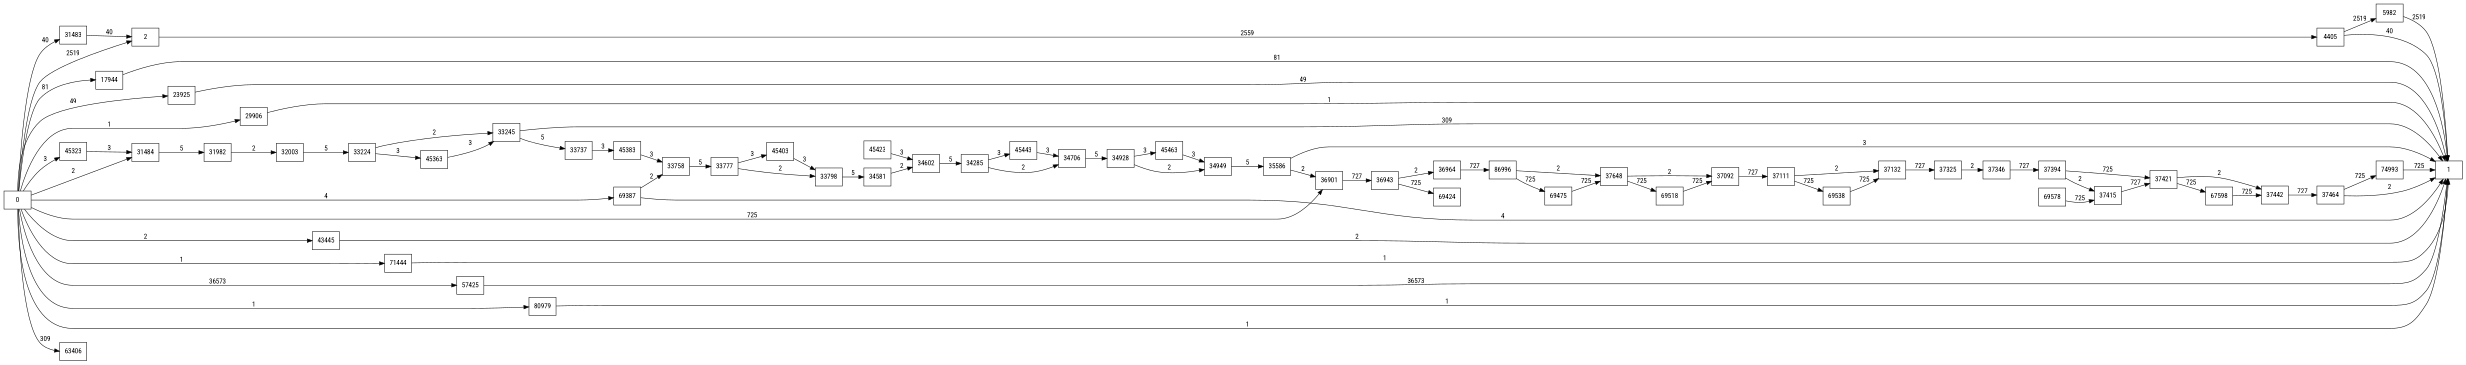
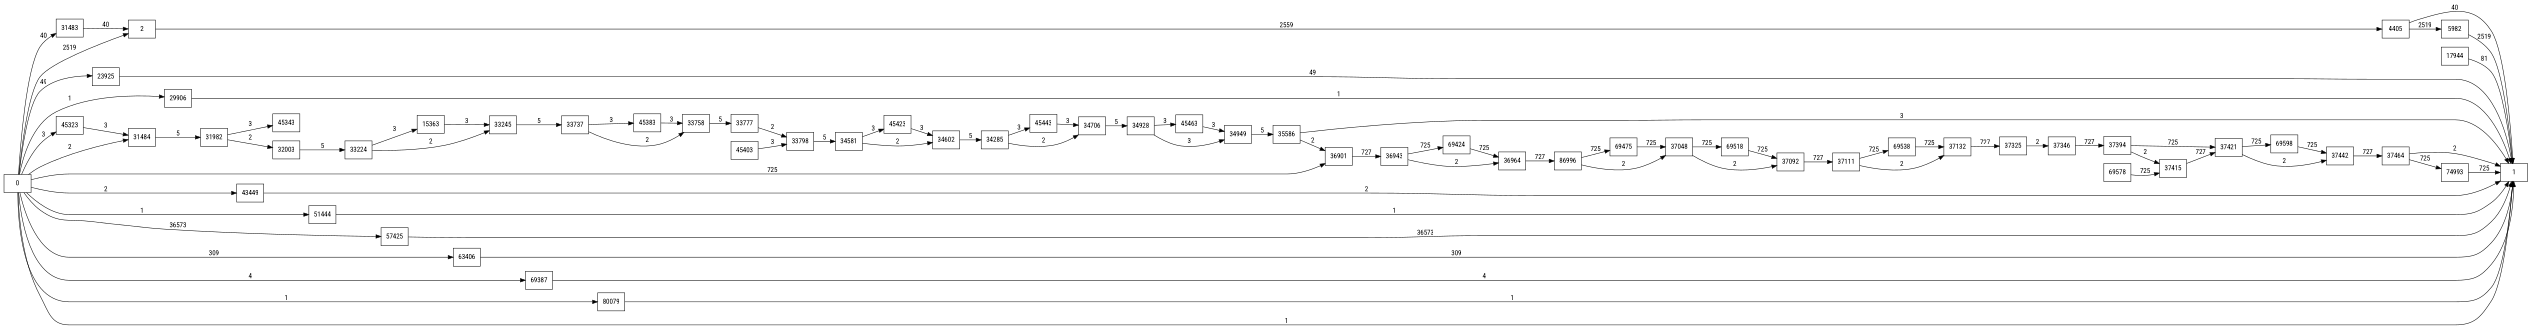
(31, 117) -> none
none -> (286, 123)
(1486, 124) -> (1518, 257)
none -> (871, 134)
none -> (1482, 152)
(434, 159) -> (431, 124)
(750, 160) -> none
(1169, 168) -> (1189, 141)
(1614, 176) -> (1679, 147)
(649, 183) -> (634, 145)
(2219, 196) -> (2284, 144)
(326, 241) -> (250, 193)
(398, 263) -> (322, 215)
(543, 306) -> (611, 302)
